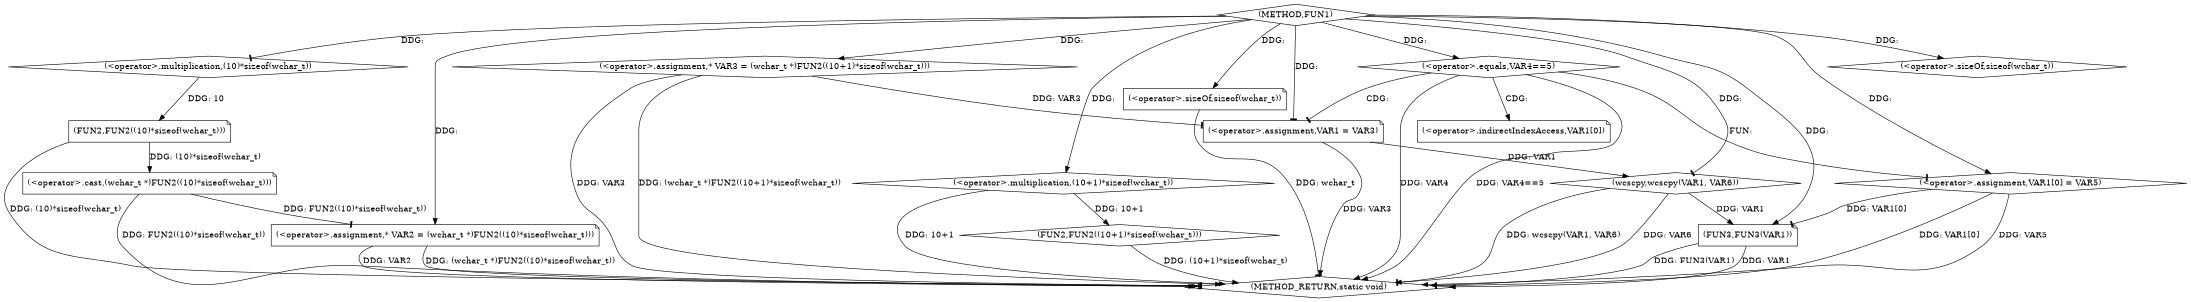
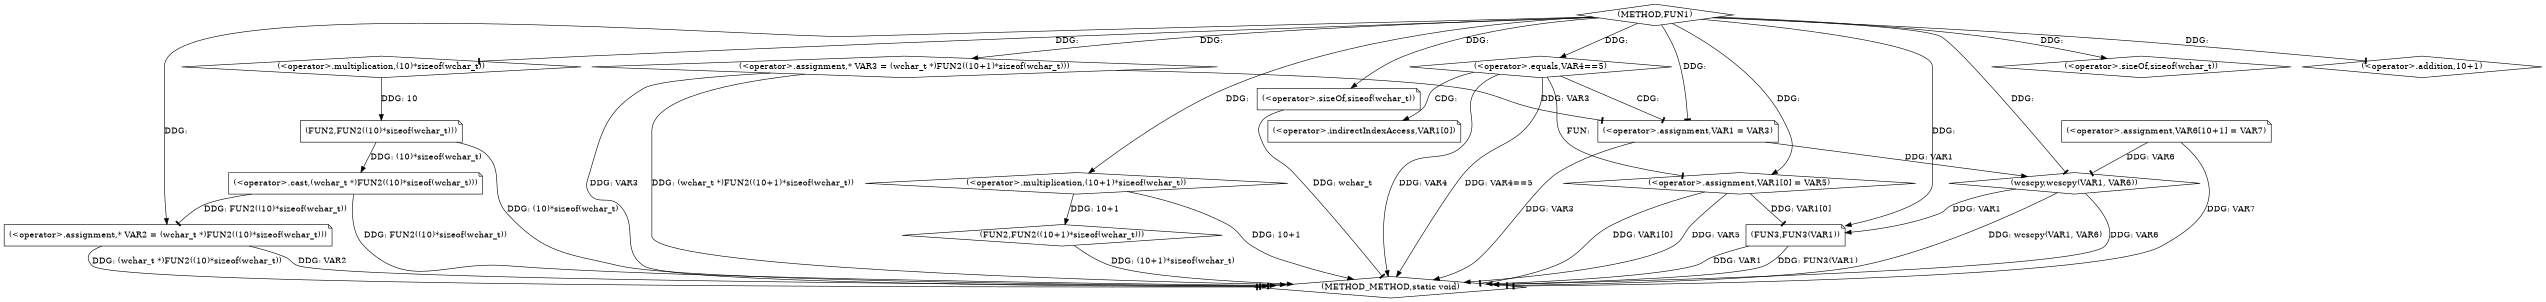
none -> (2422, 67)
none -> (2166, 131)
(1319, 287) -> (1391, 287)
